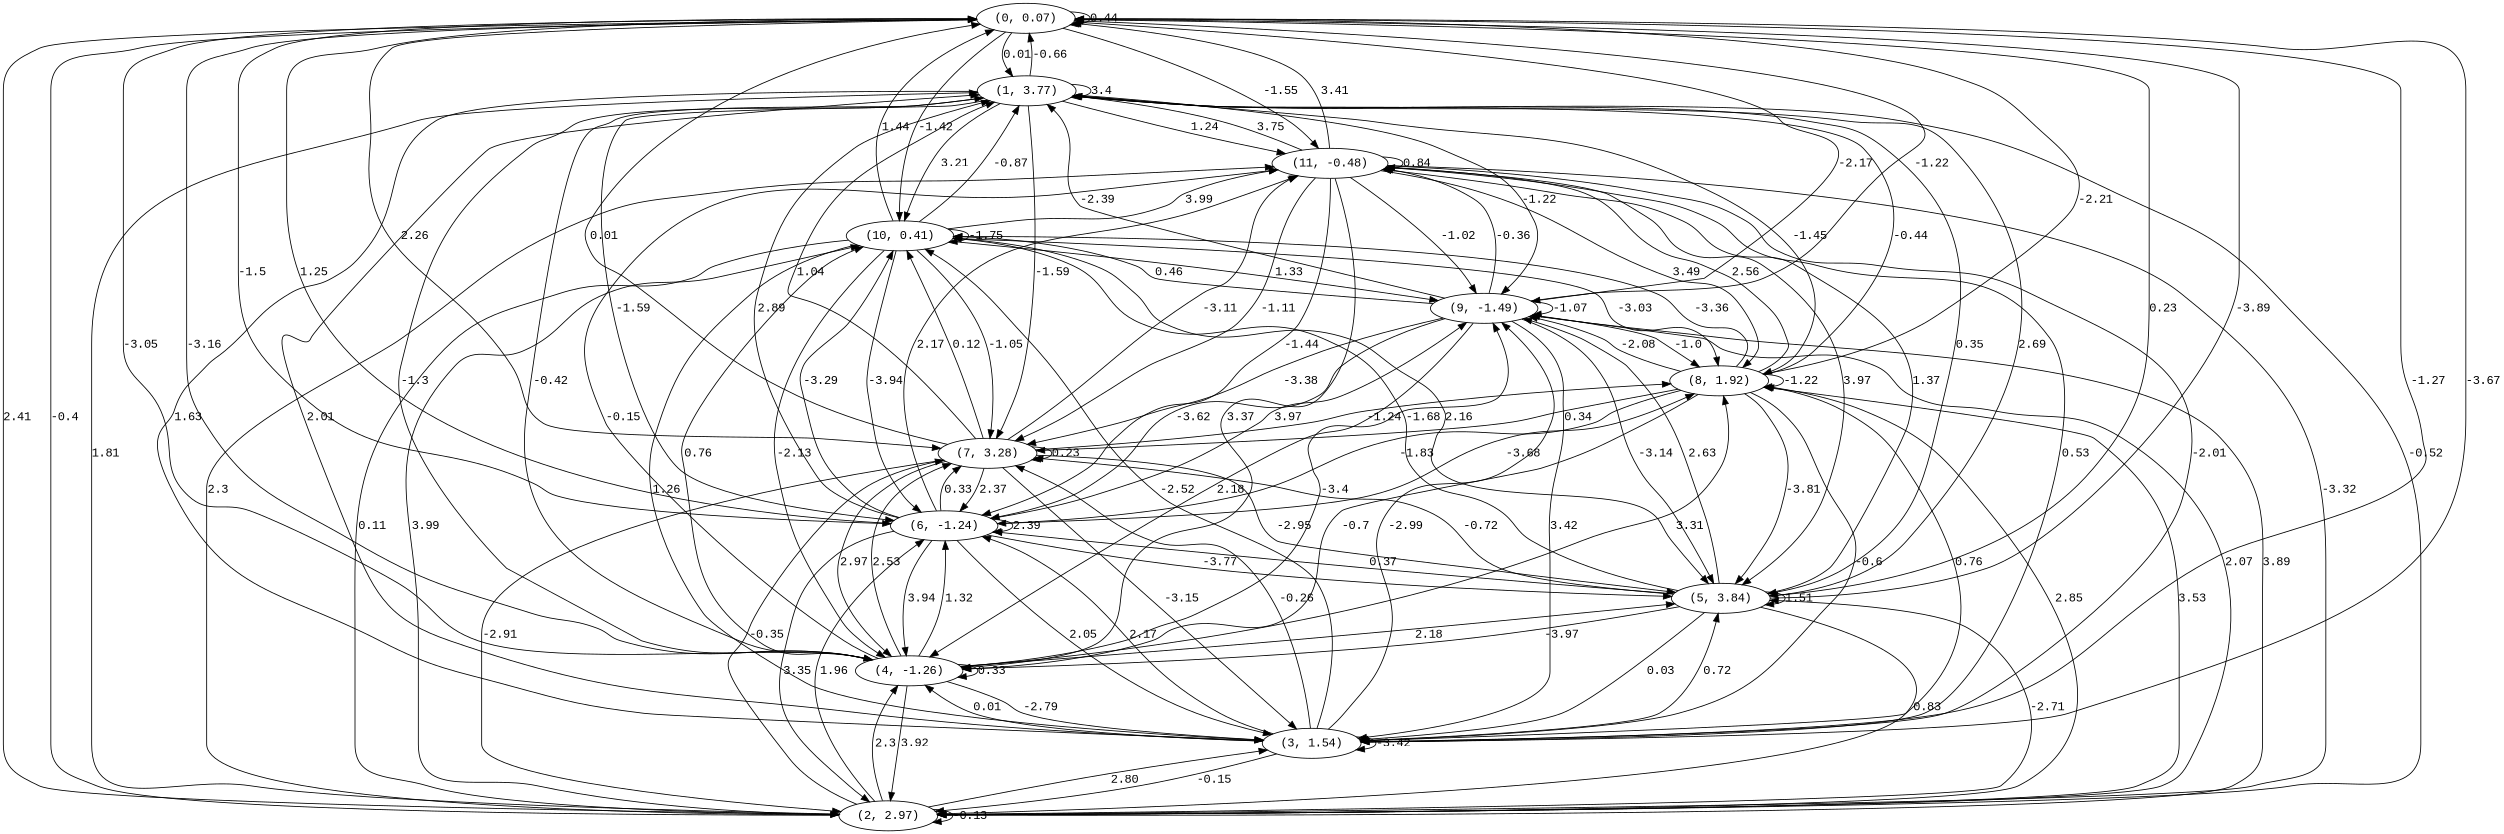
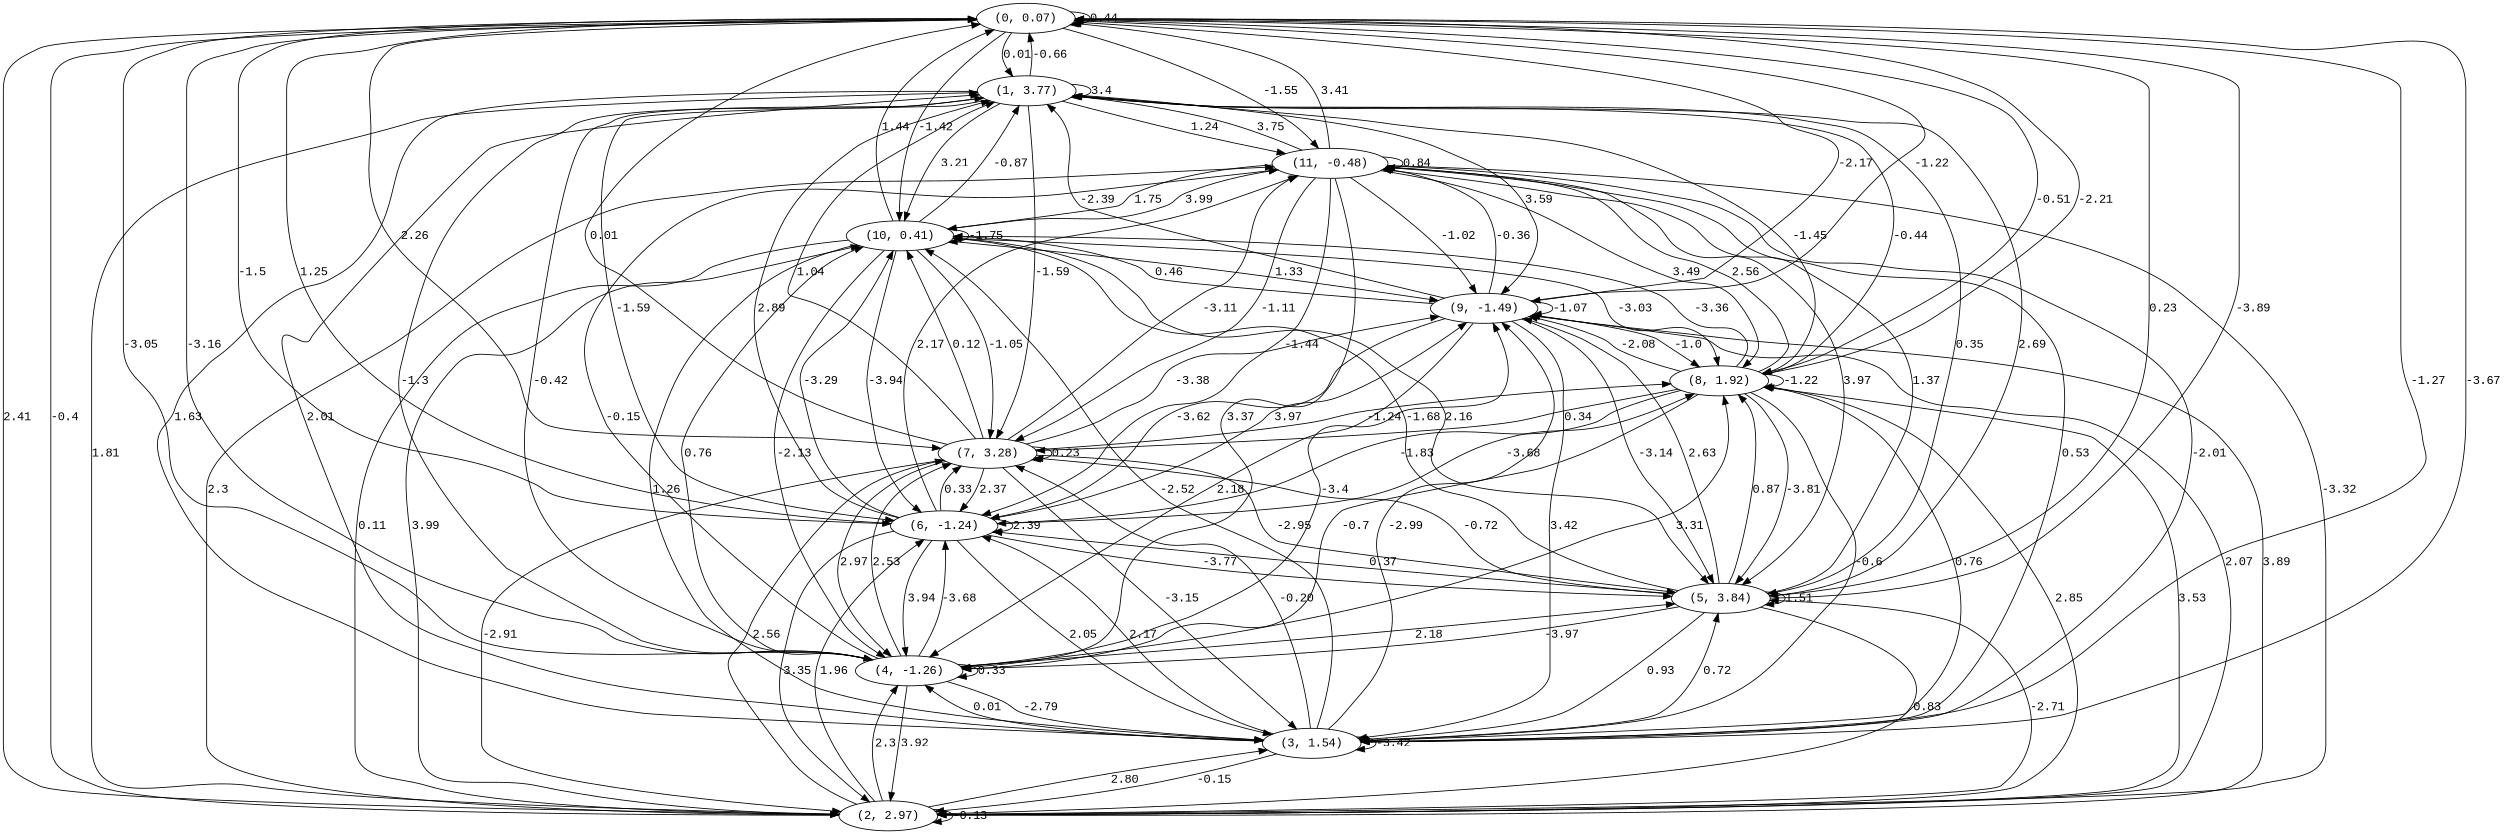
none -> (1753, 58)
(1539, 200) -> (1539, 200)
none -> (1118, 206)
(1241, 385) -> (1217, 354)
none -> (1752, 492)
(959, 598) -> (959, 598)
(1297, 598) -> (1297, 598)
(2421, 621) -> none
(767, 635) -> (767, 635)
(1661, 671) -> (1661, 671)
